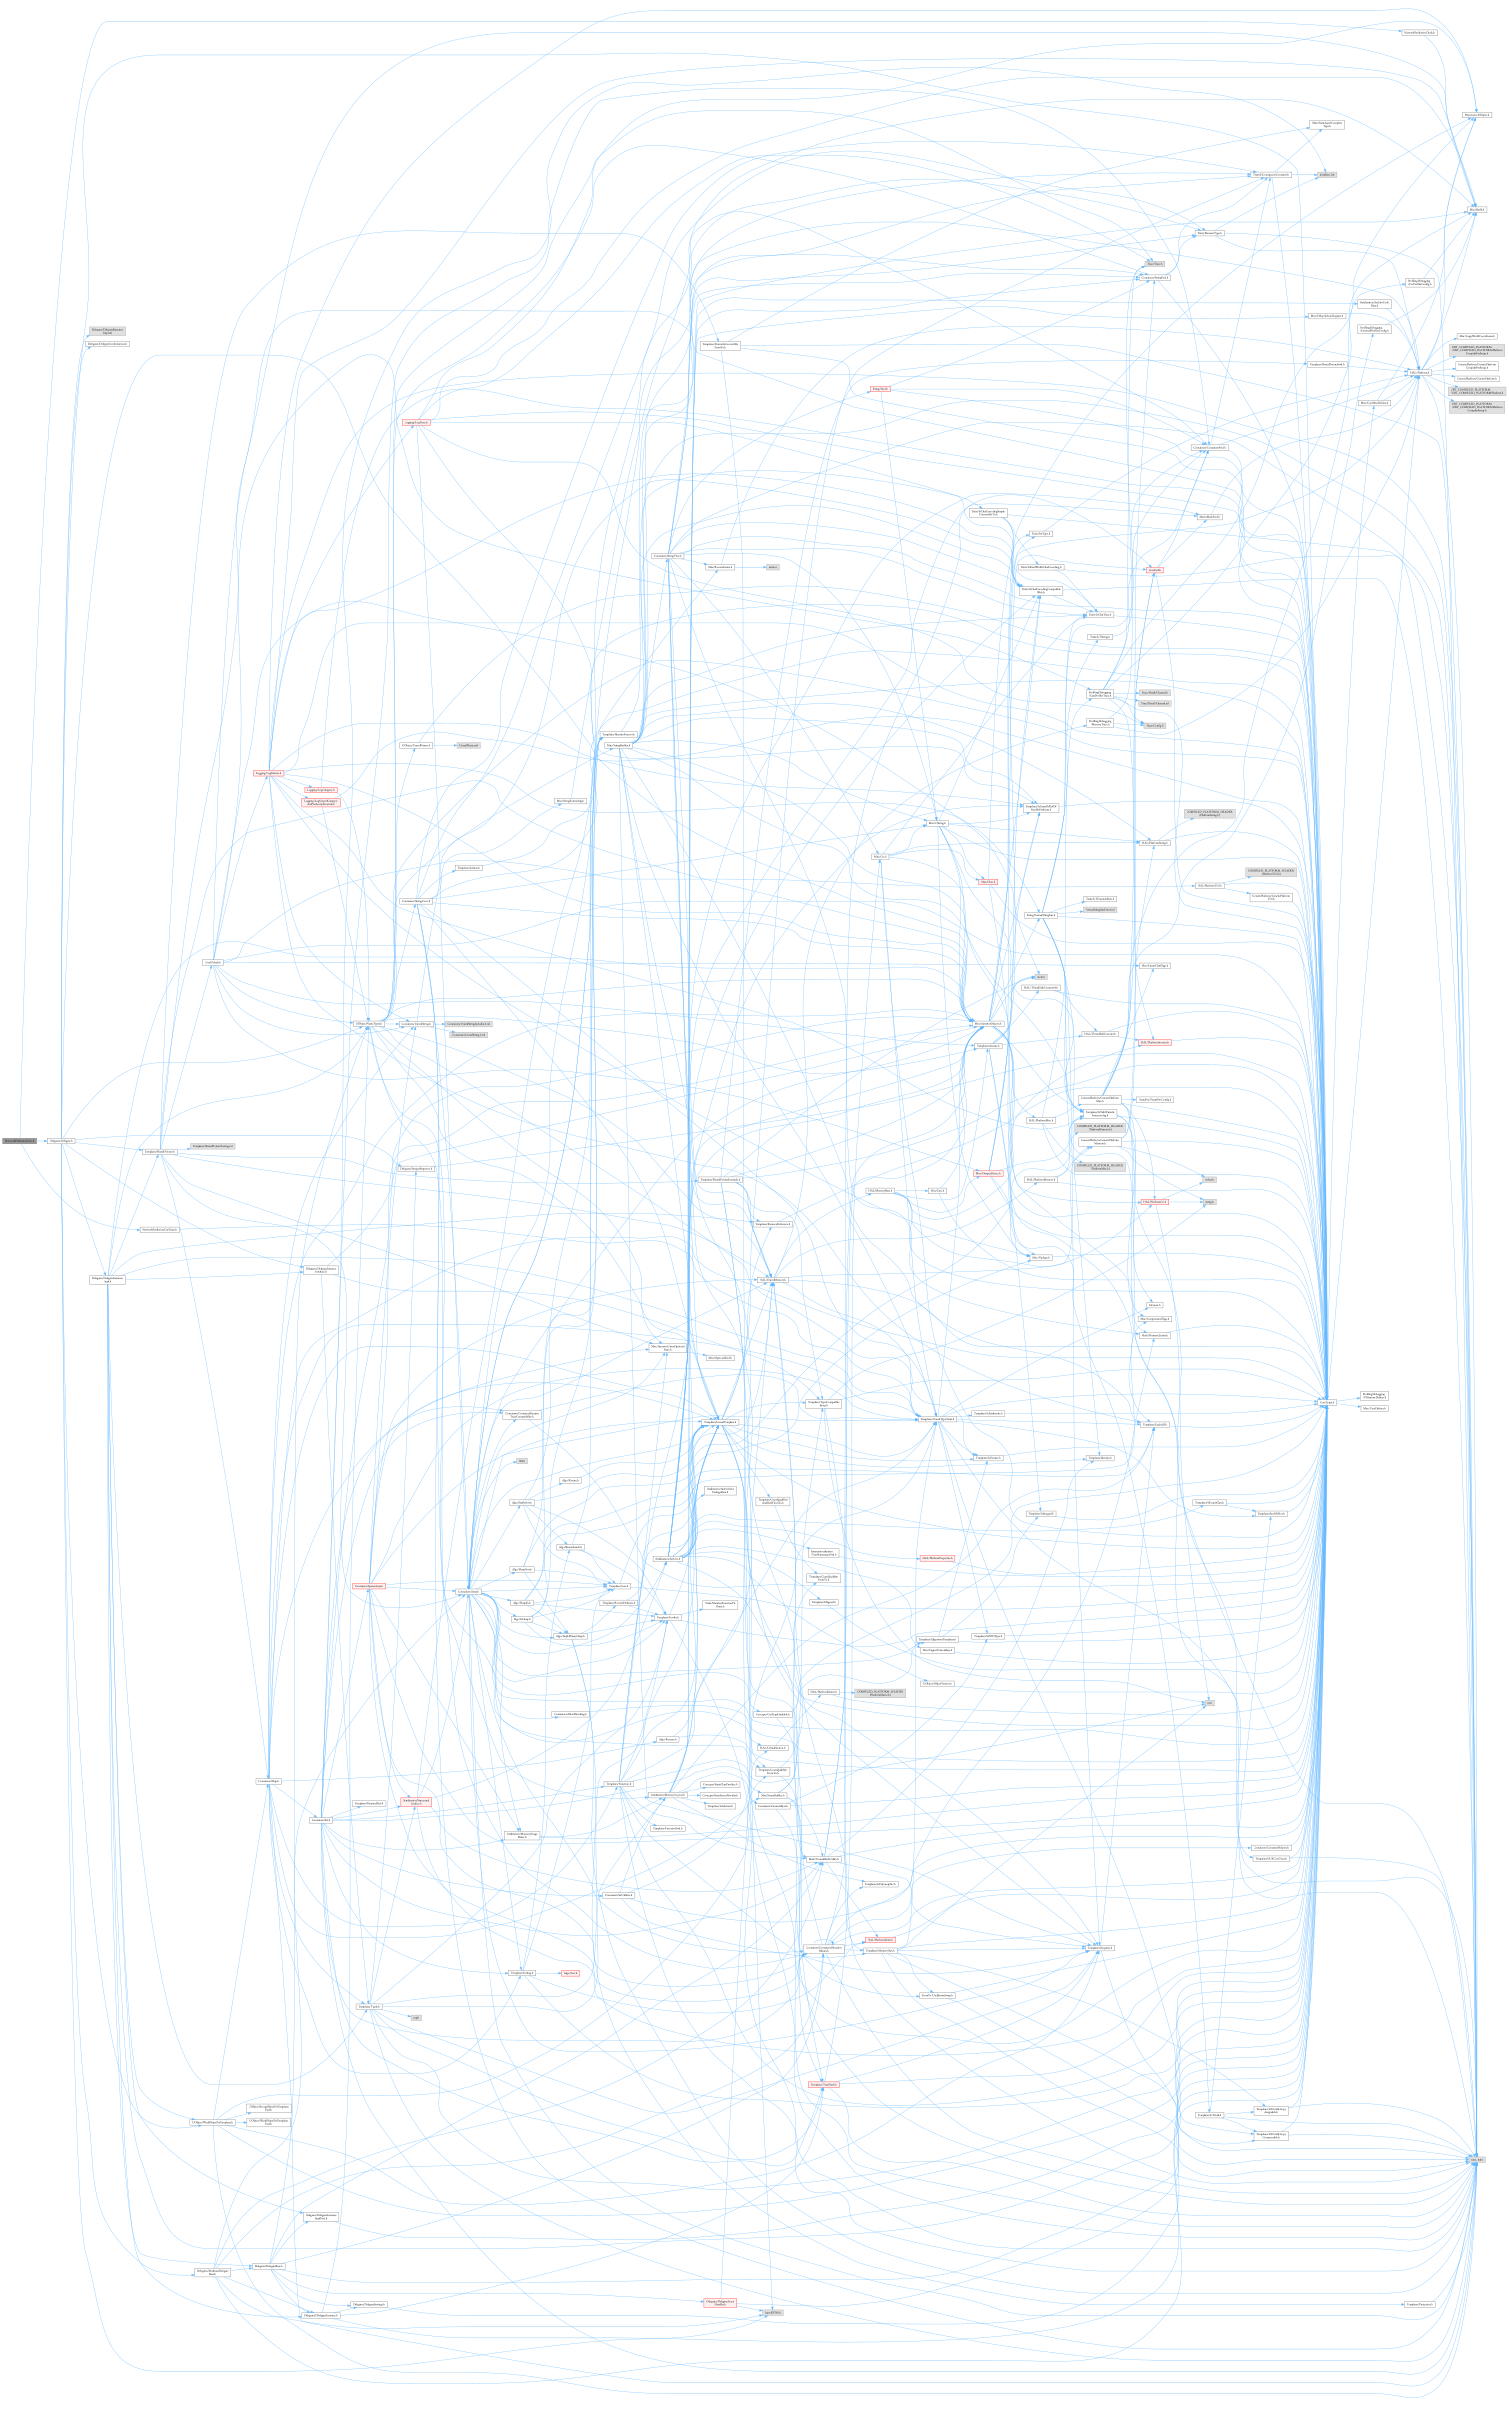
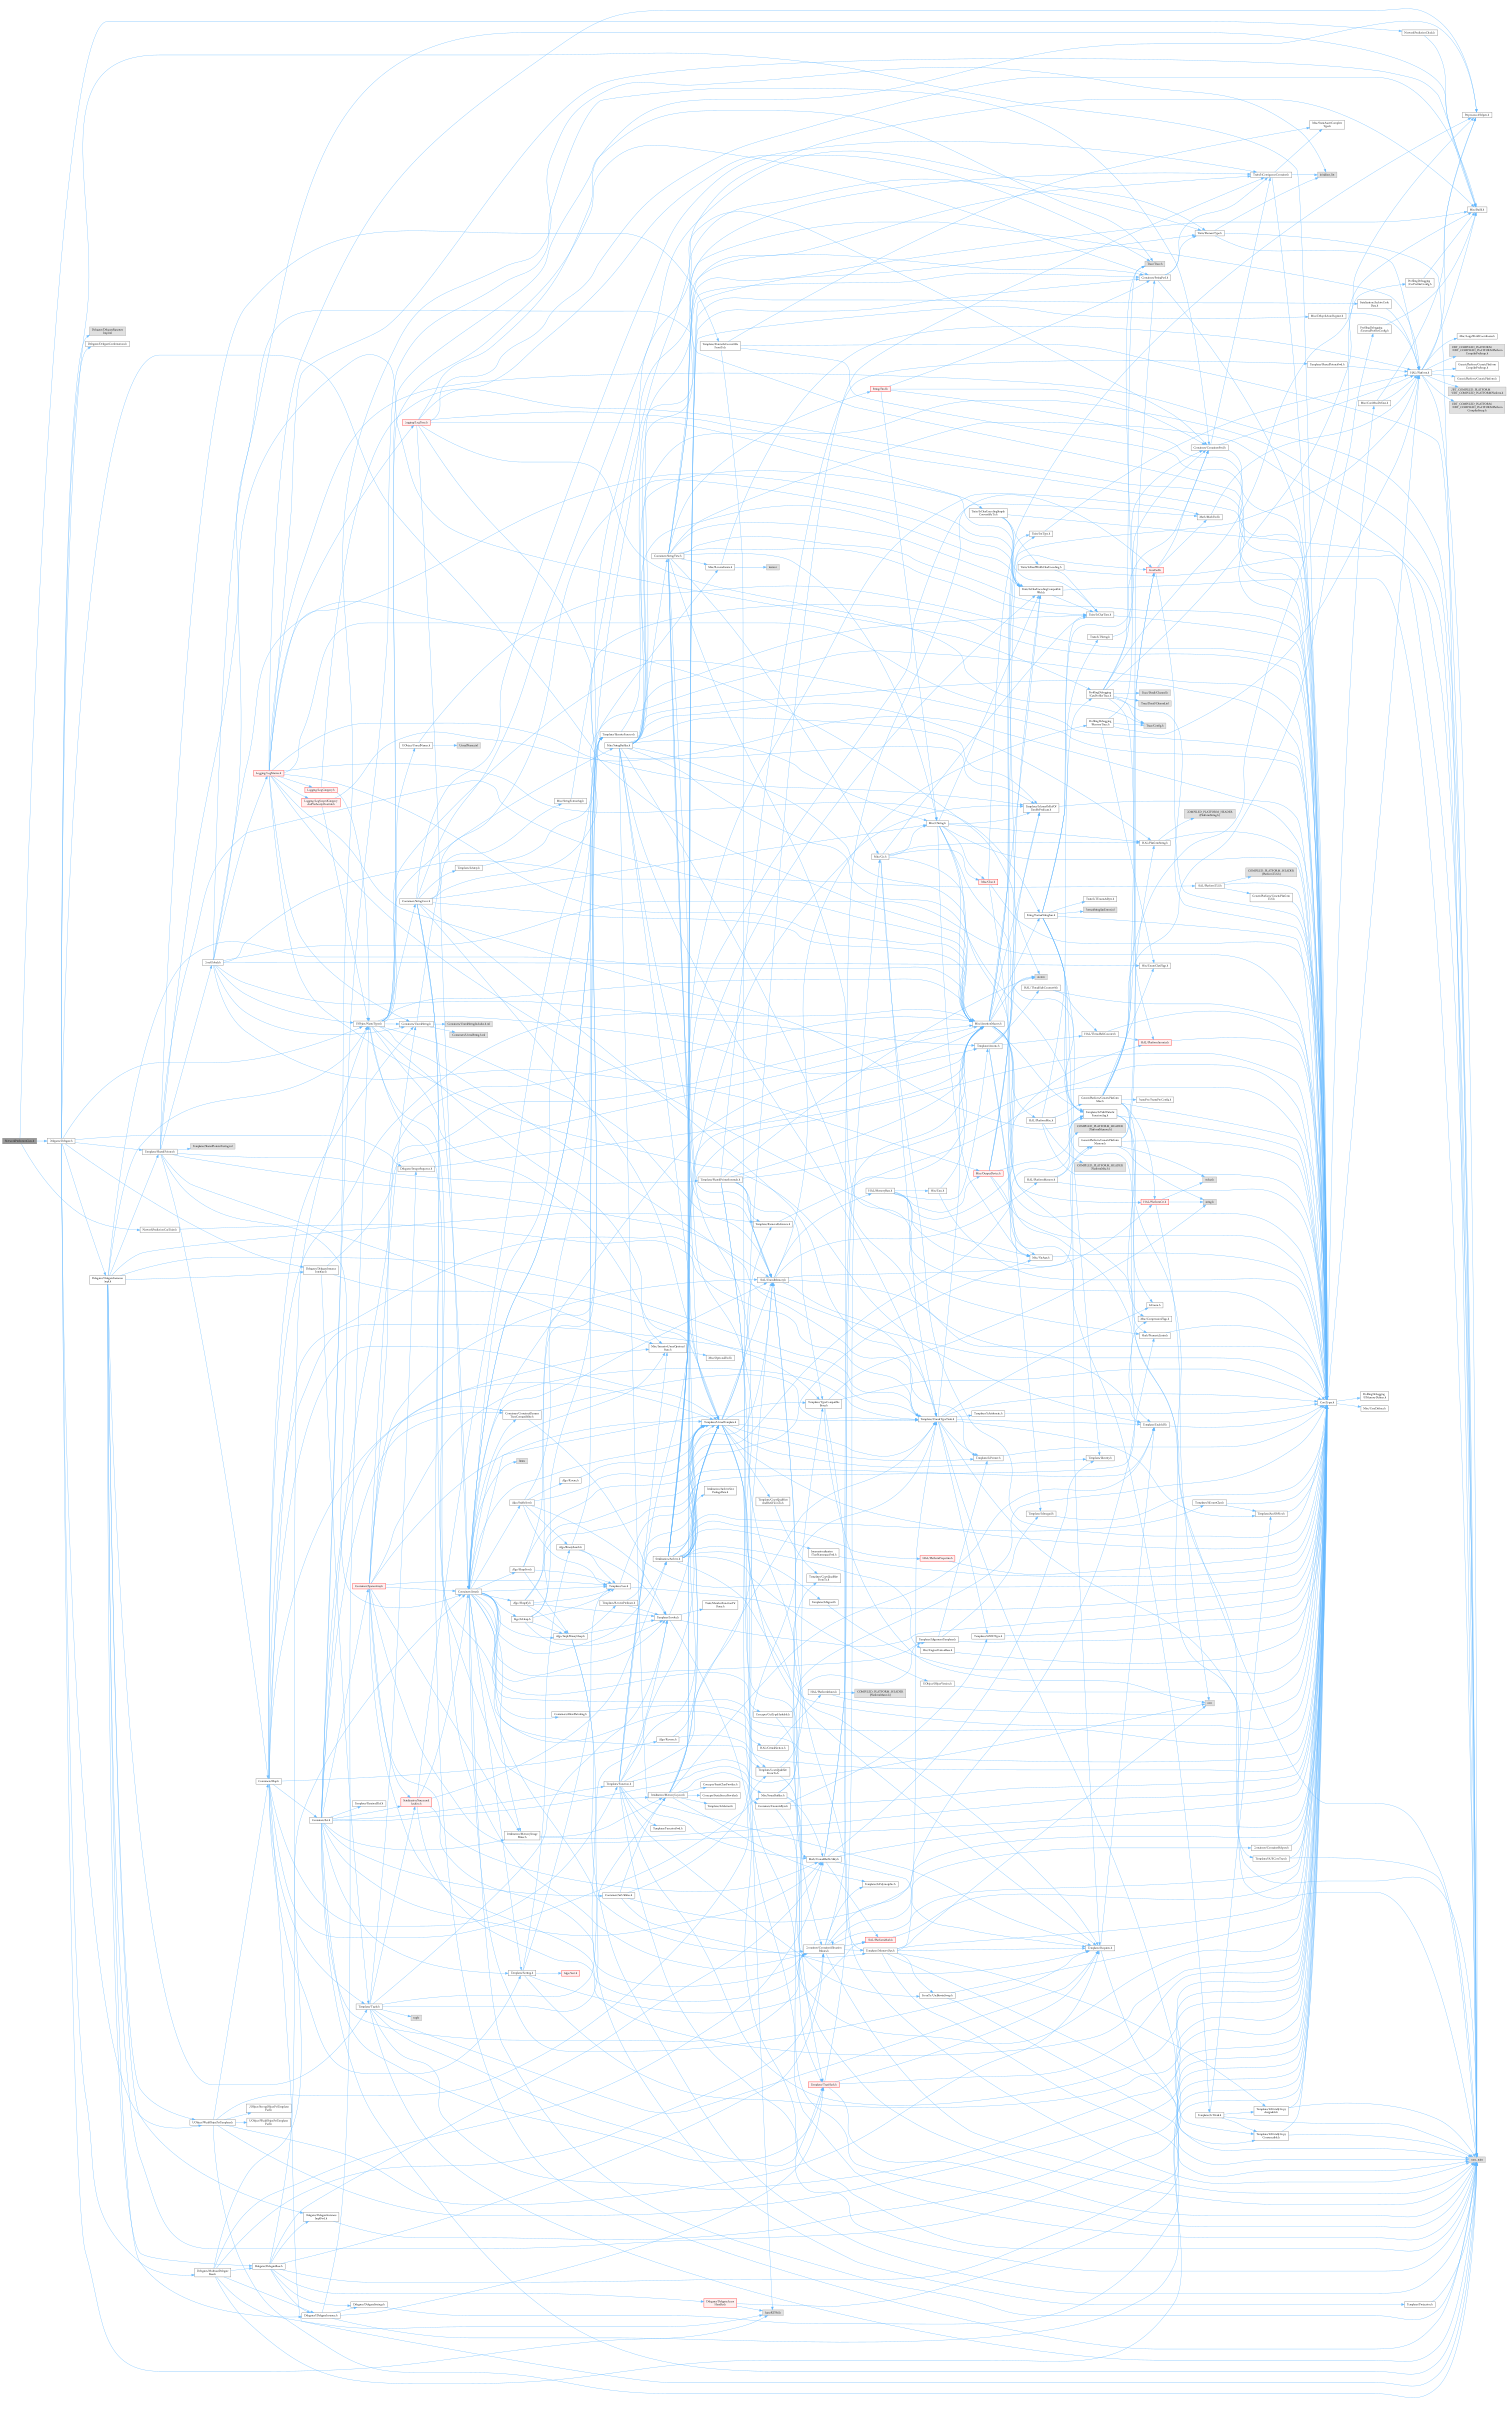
none -> (1126, 838)
(795, 1616) -> (794, 1680)
(735, 2037) -> none
